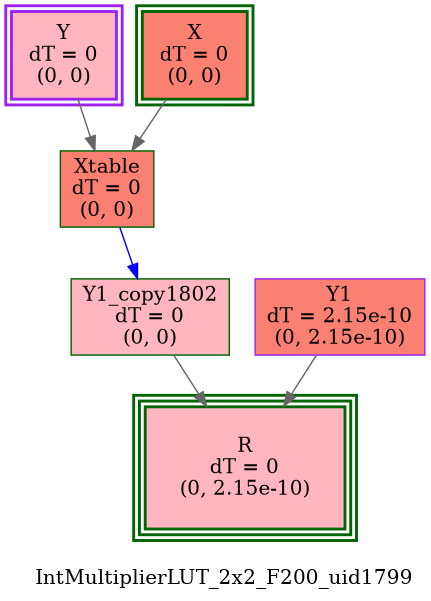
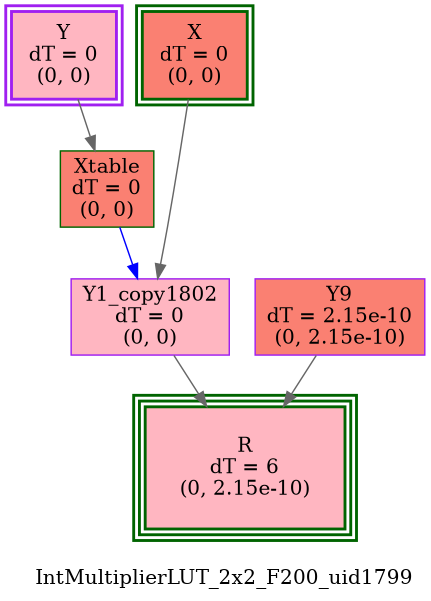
(153, 119) -> (175, 182)
(150, 317) -> (150, 317)
(340, 317) -> (340, 317)
(245, 468) -> (245, 468)
